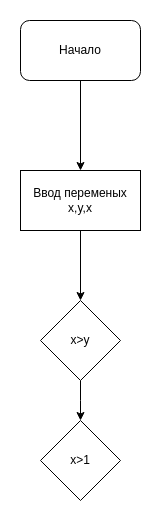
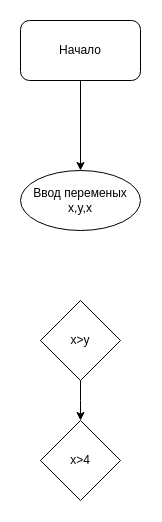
(81, 201) -> (81, 201)
(81, 262) -> none
(81, 461) -> (81, 461)
